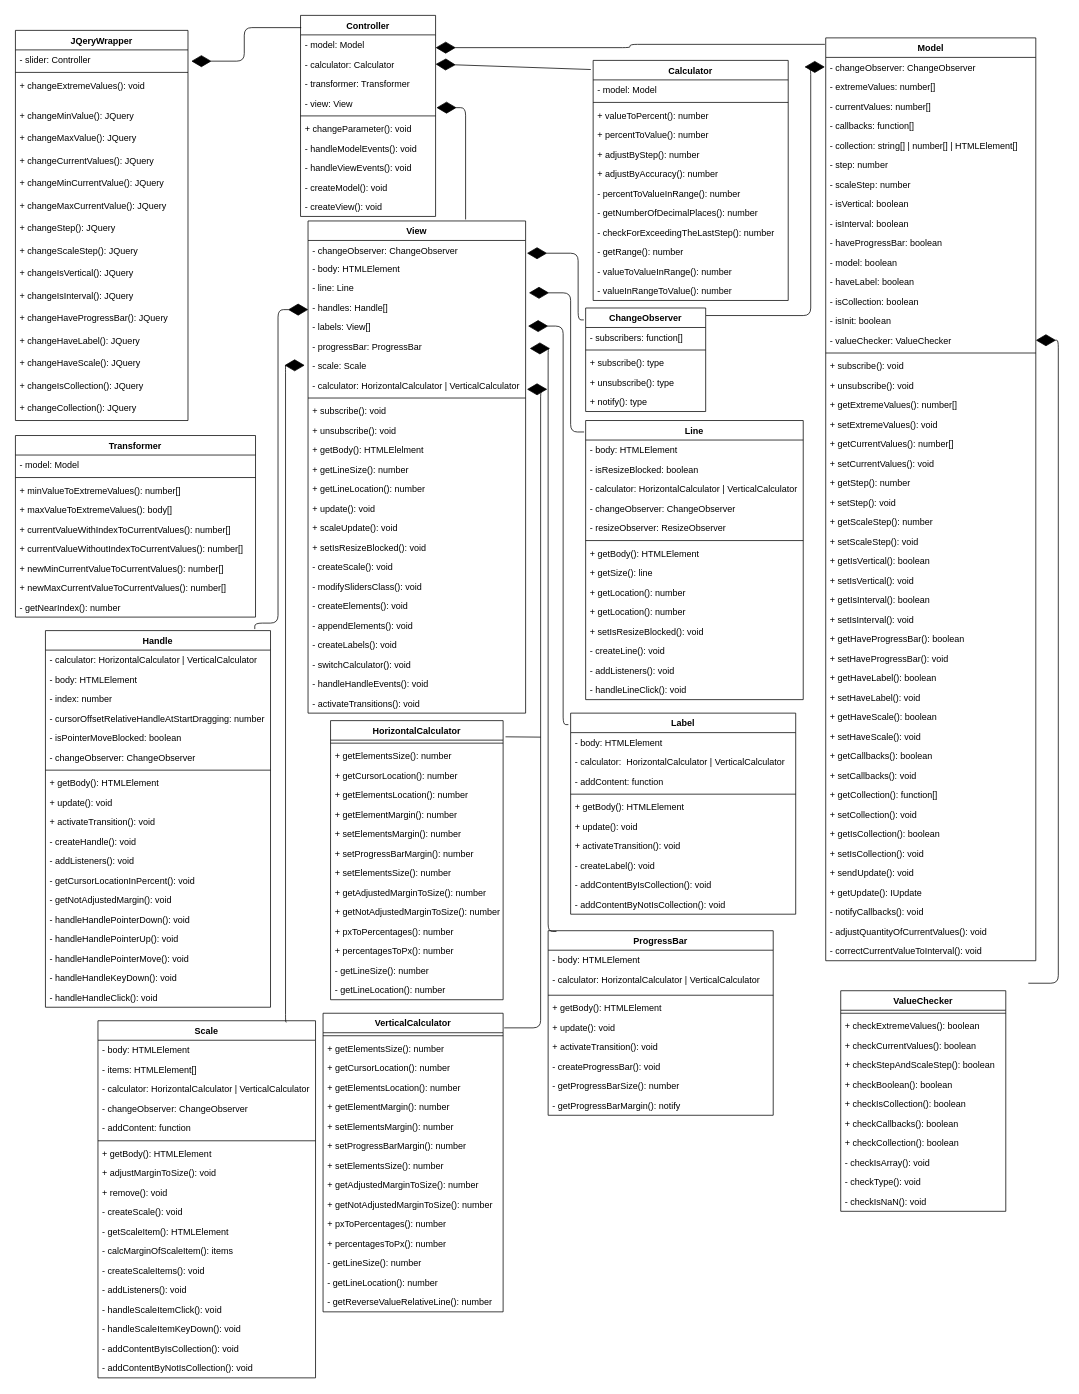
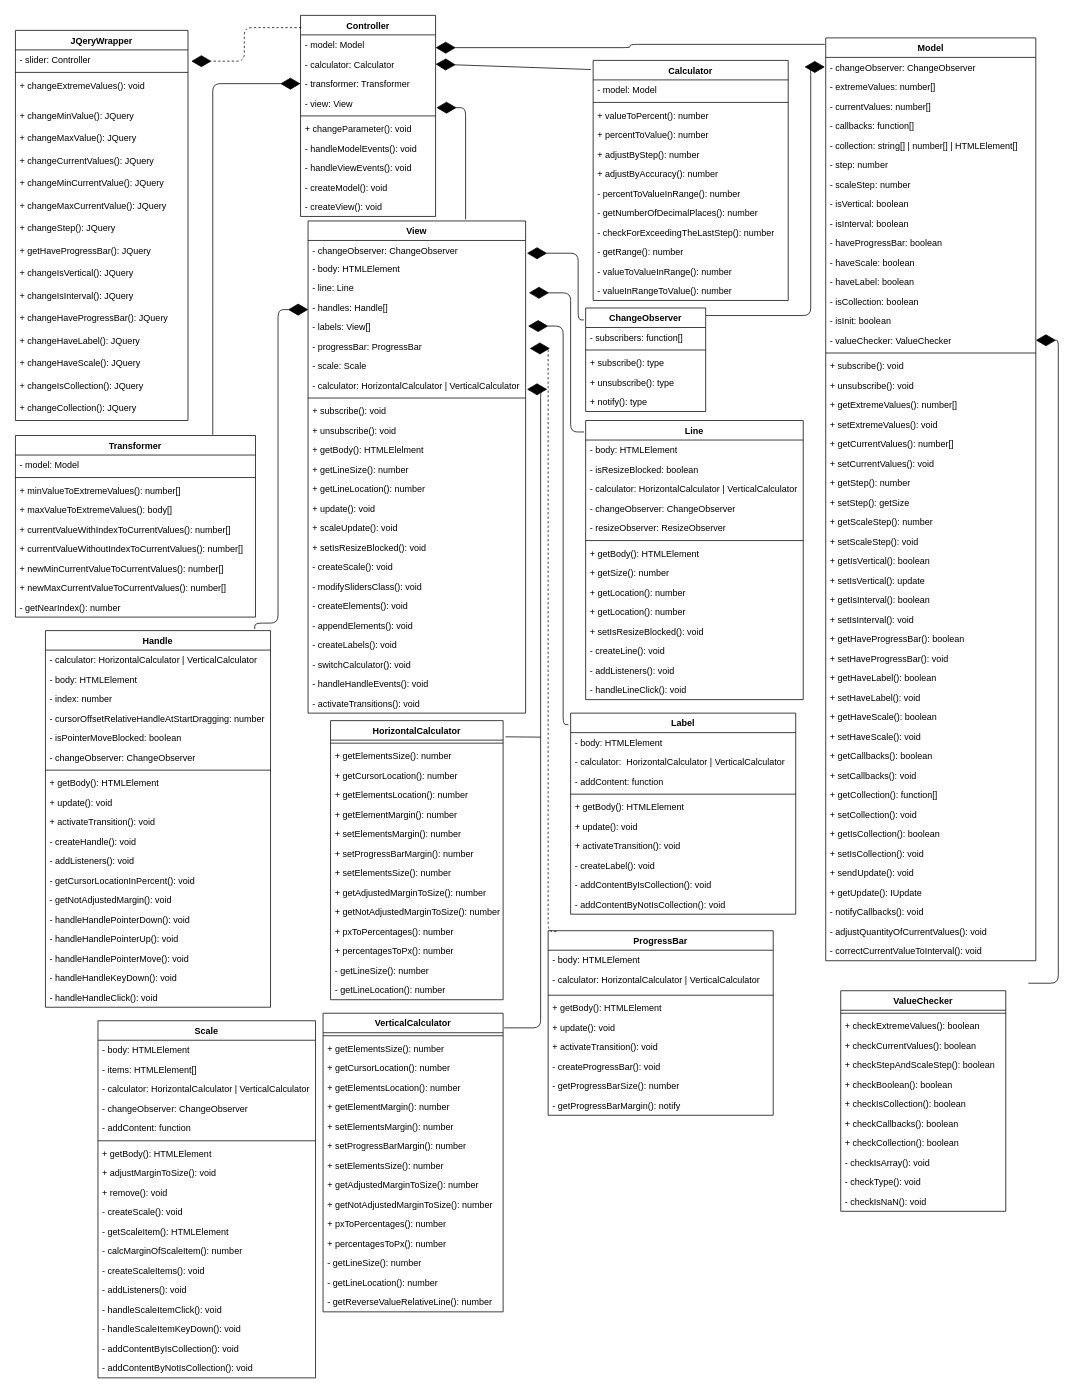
(245, 31) -> (245, 31)
none -> (213, 228)
(84, 251) -> (93, 251)
(865, 263) -> (875, 263)
(869, 503) -> (876, 503)
(626, 573) -> (634, 573)
(882, 581) -> (888, 581)
(548, 641) -> (548, 641)
(285, 692) -> none
(176, 1251) -> (179, 1251)
